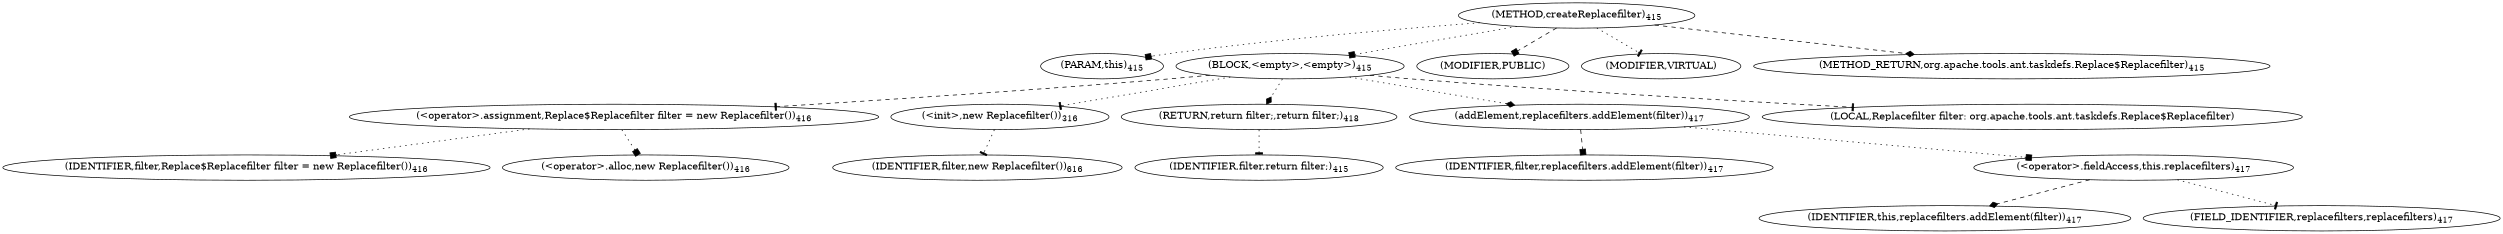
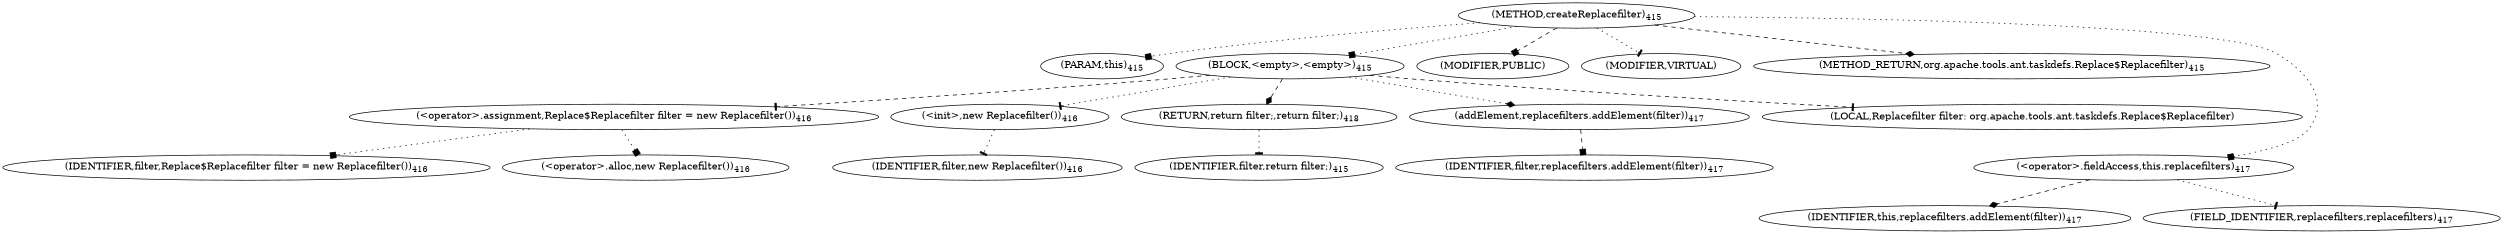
(1277, 88) -> (1277, 88)
(1070, 116) -> (1070, 116)
(1854, 142) -> (2074, 27)
(1075, 167) -> (1075, 167)
